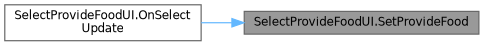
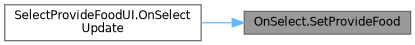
(362, 23) -> (327, 23)
